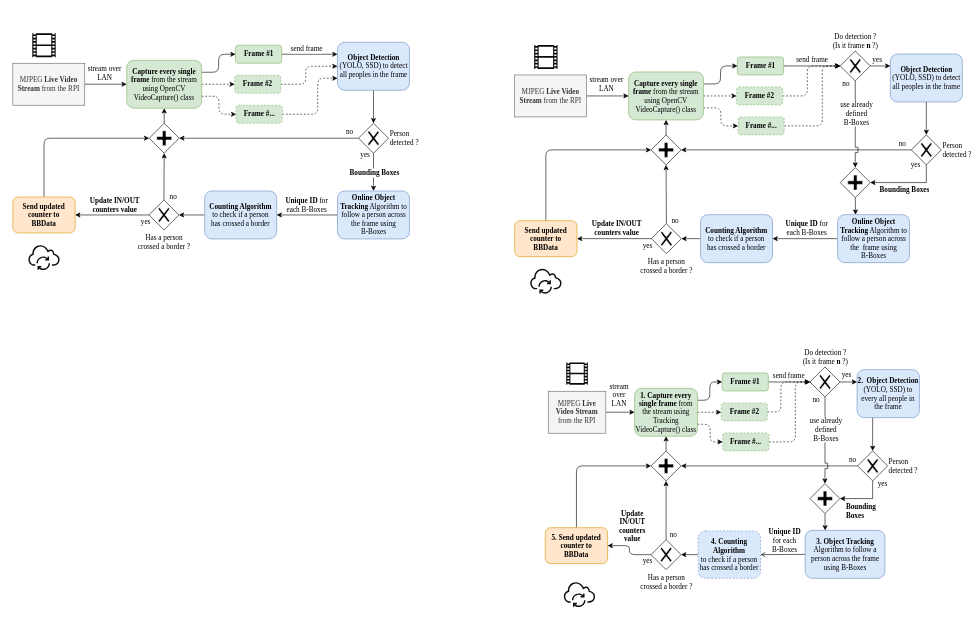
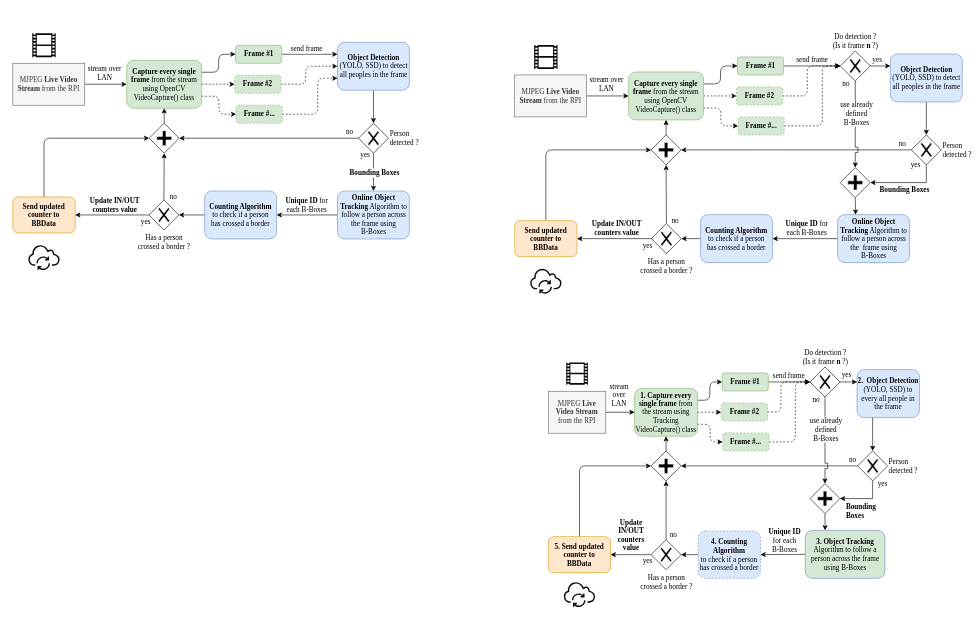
(576, 546) -> (579, 555)
(764, 555) -> (765, 555)
(845, 555) -> (845, 555)
